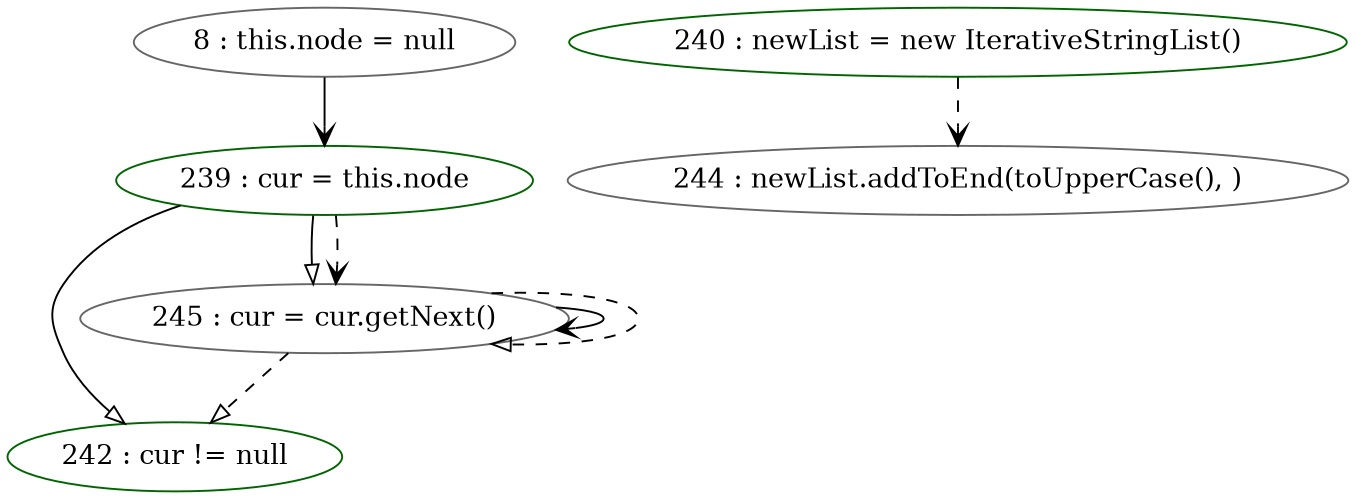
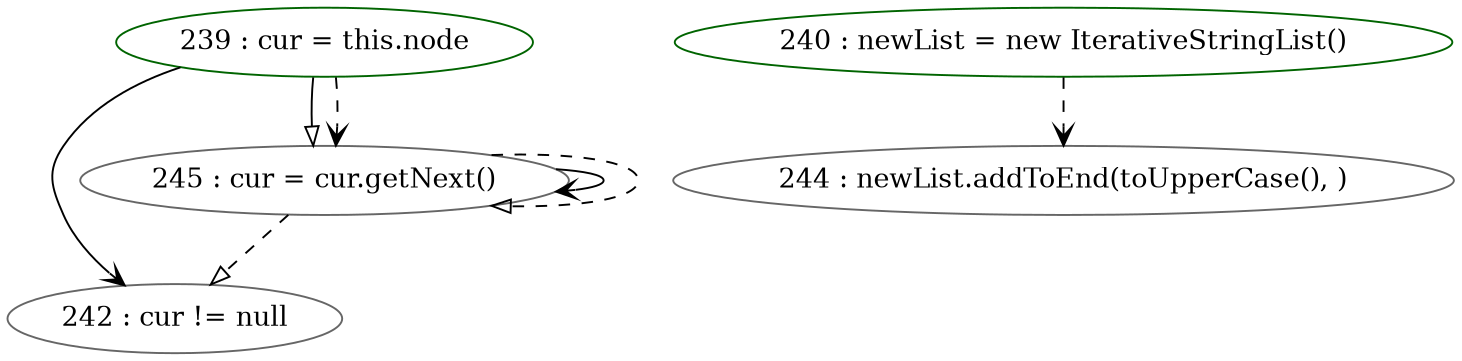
(325, 42) -> none
(62, 286) -> (62, 148)
(175, 457) -> (175, 319)
